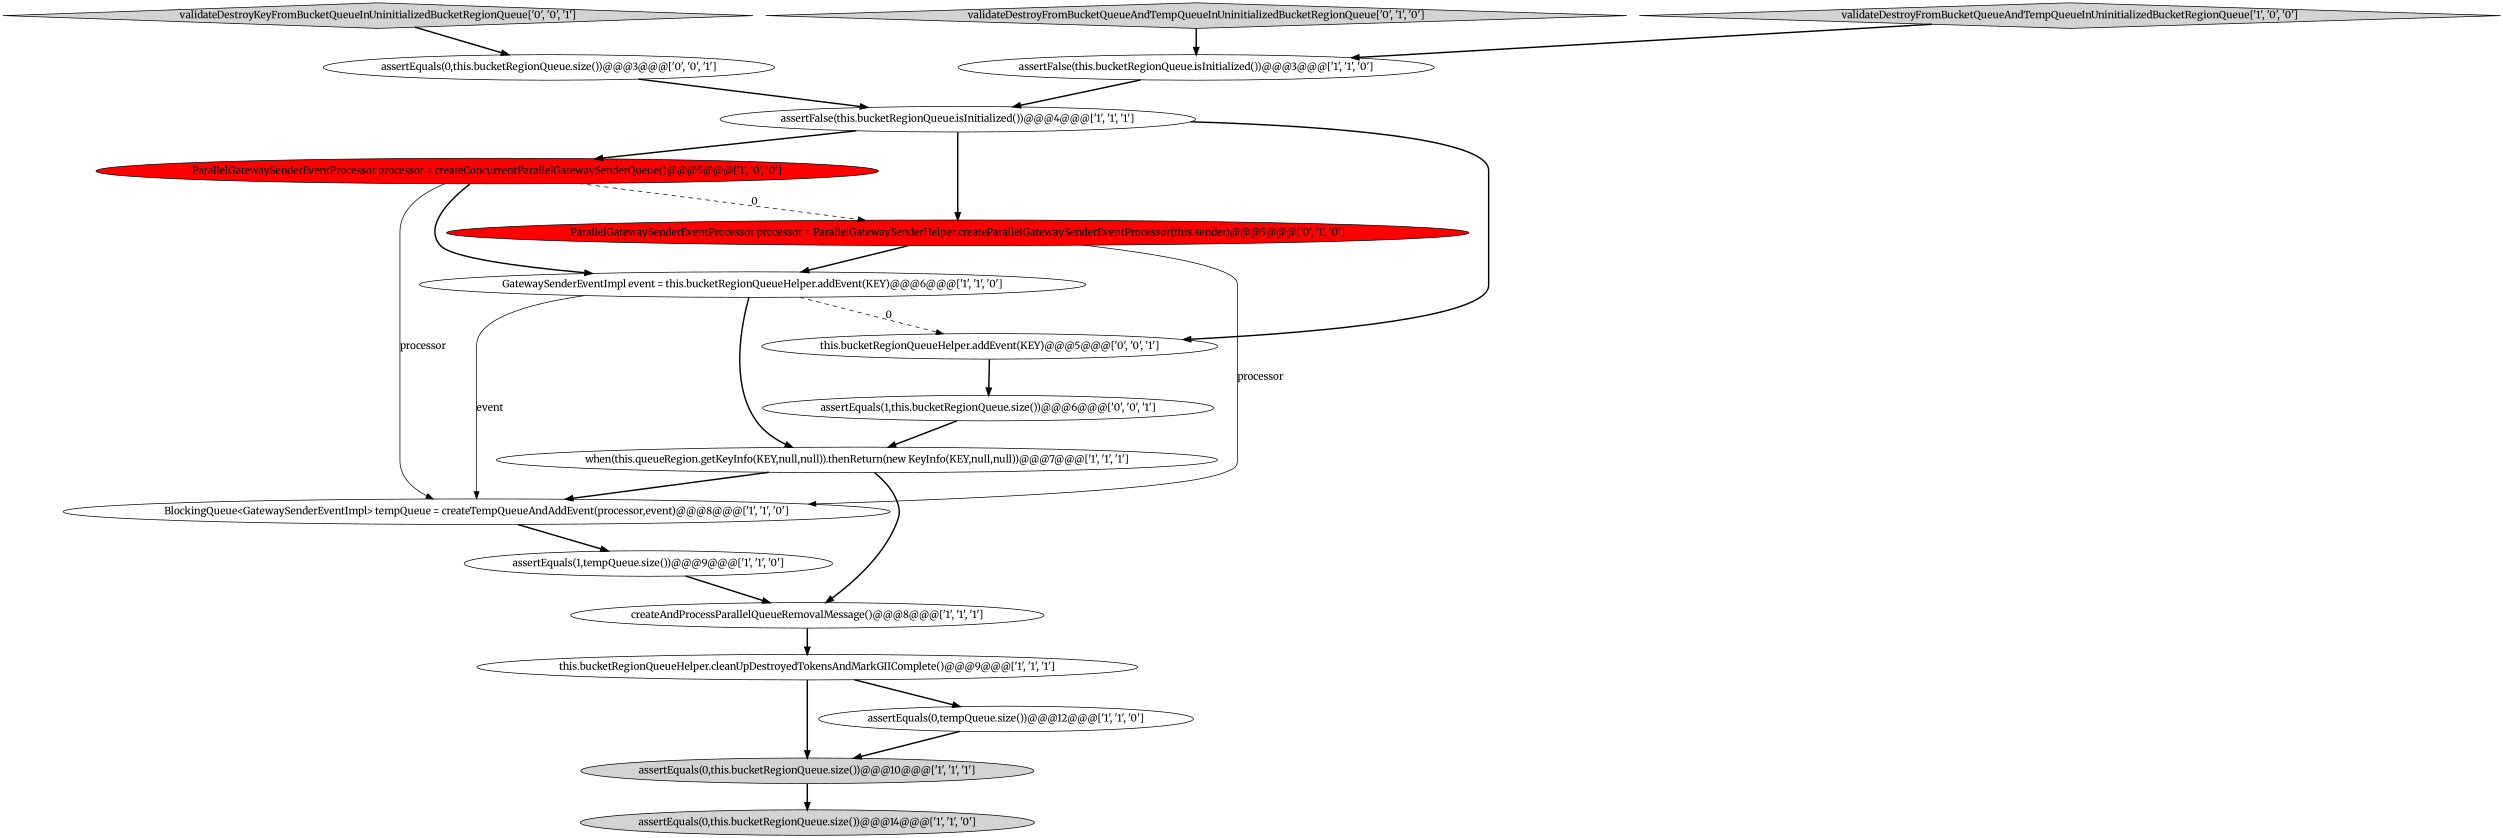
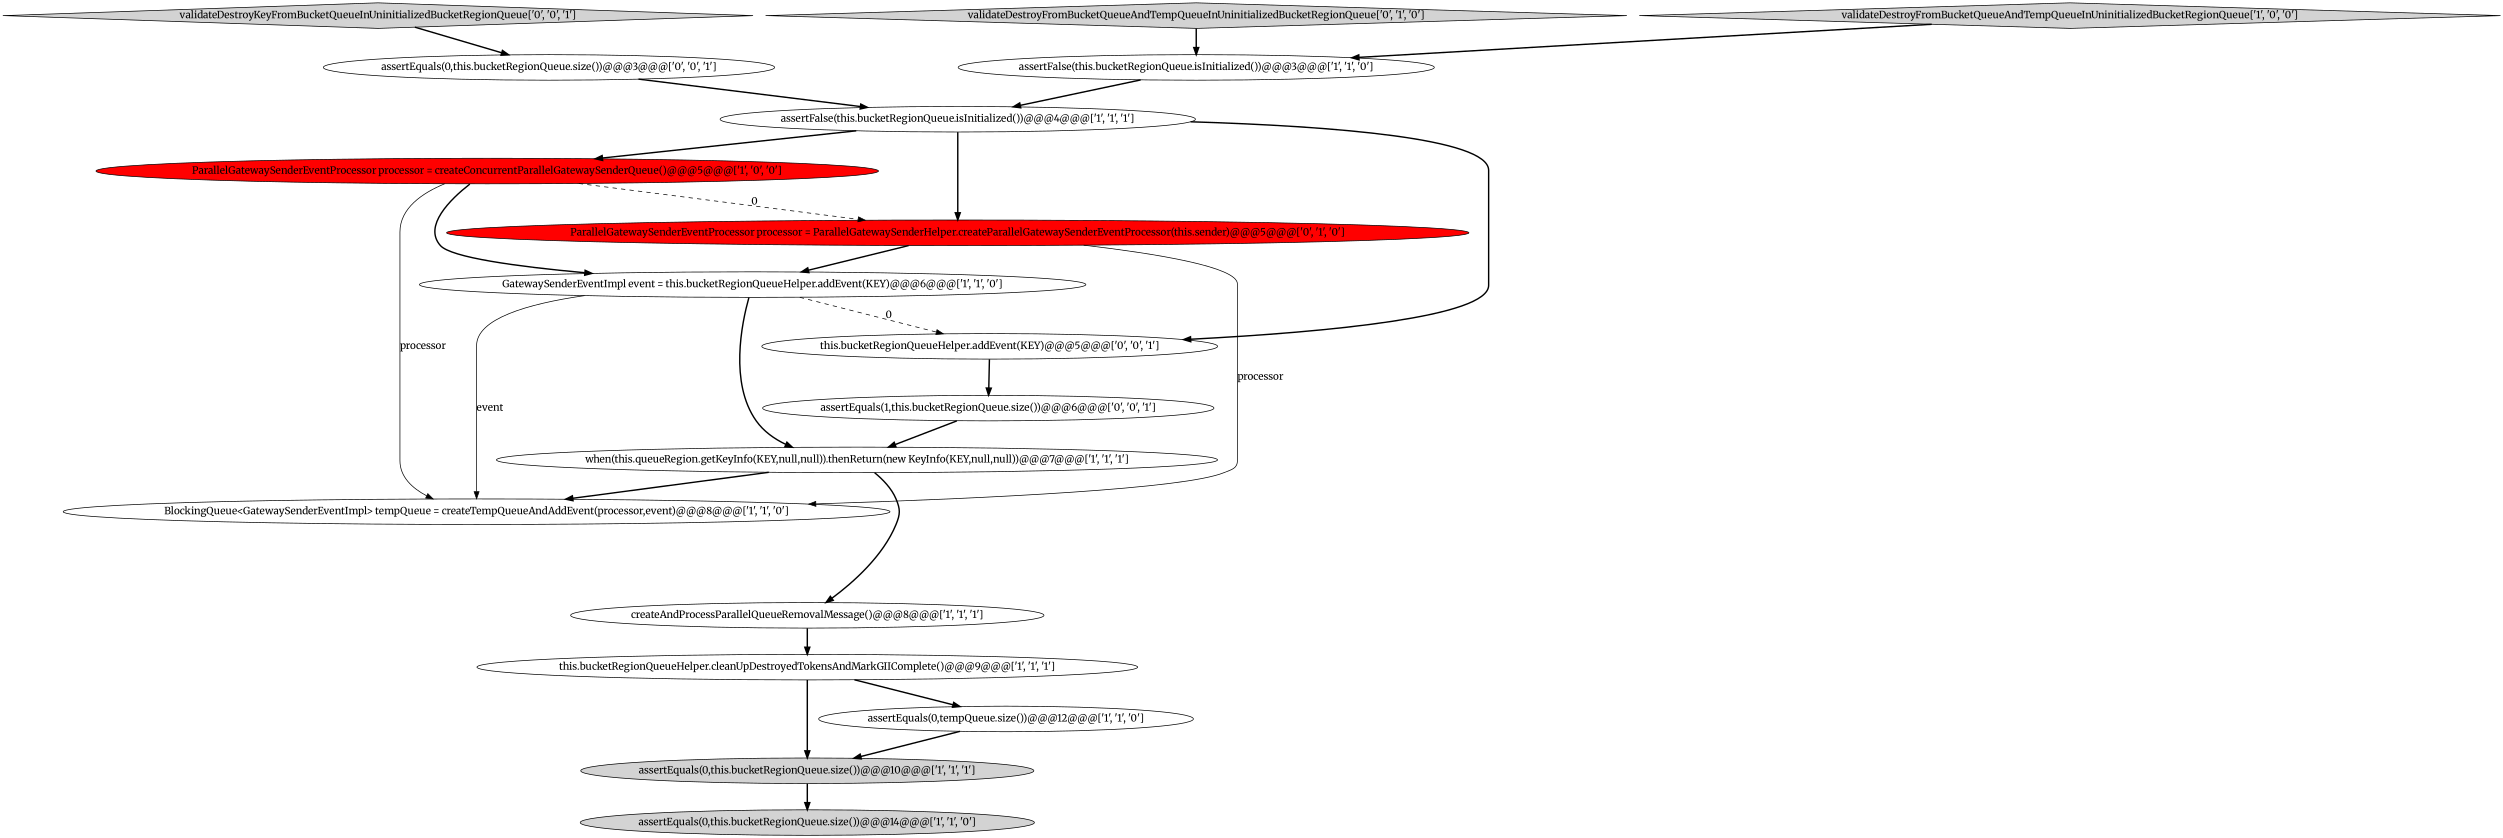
(648, 564) -> none
